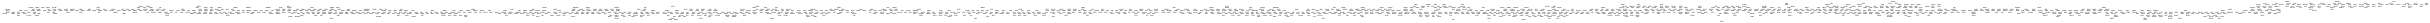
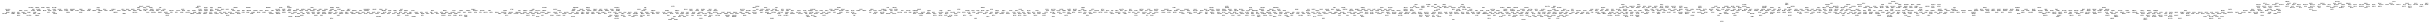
(2252, 8) -> none
